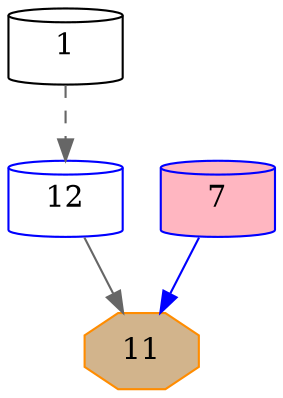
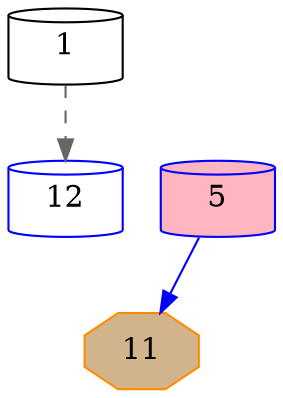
(218, 199) -> (218, 199)
(99, 266) -> none
